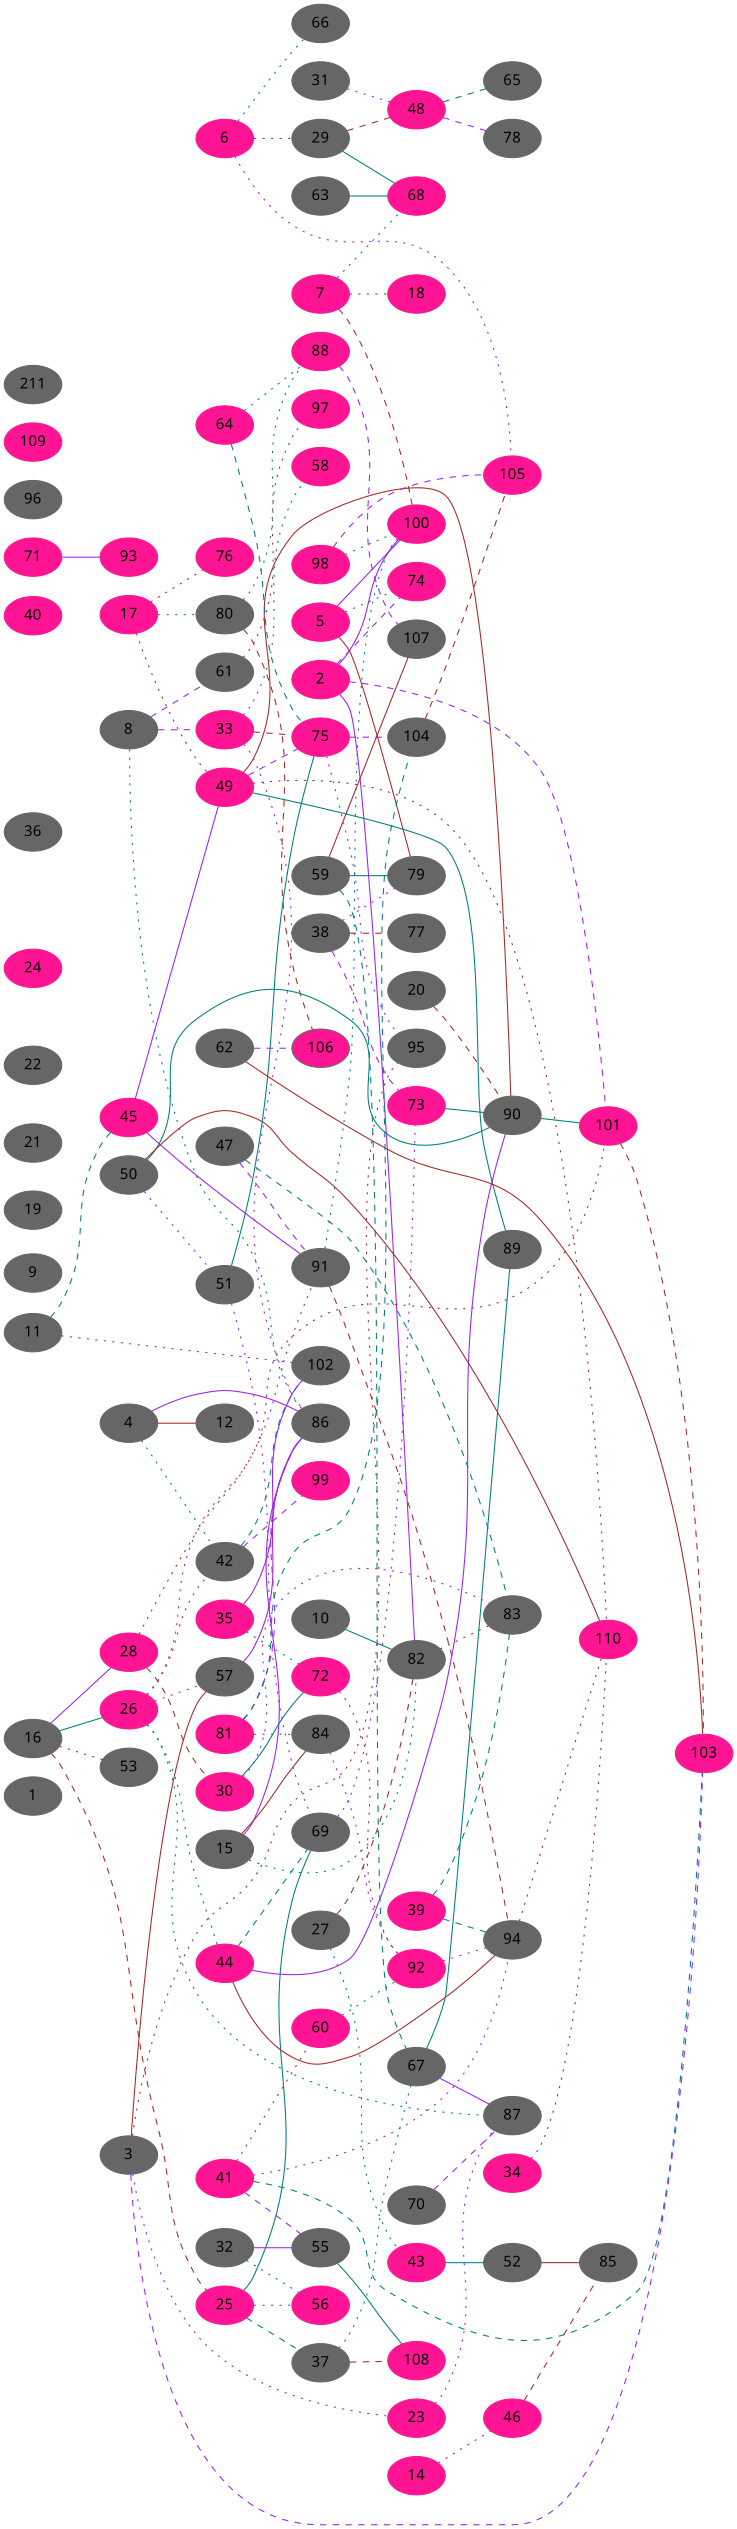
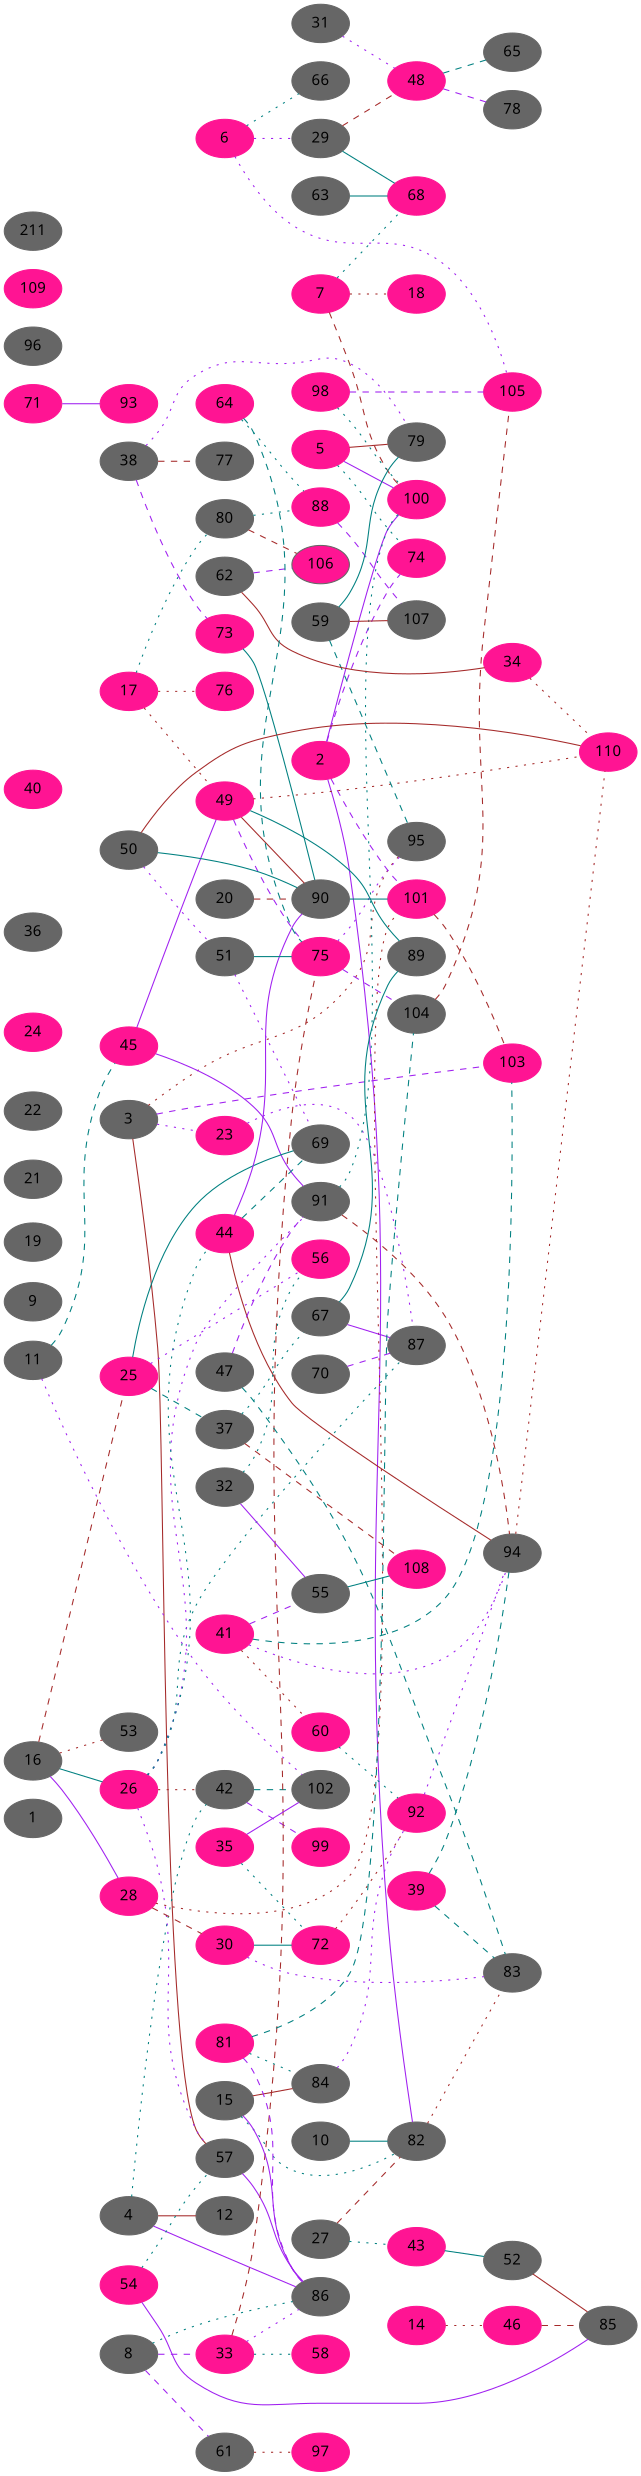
(599, 1307) -> (328, 664)
(376, 1323) -> (372, 741)
(398, 1492) -> none
none -> (129, 2285)
